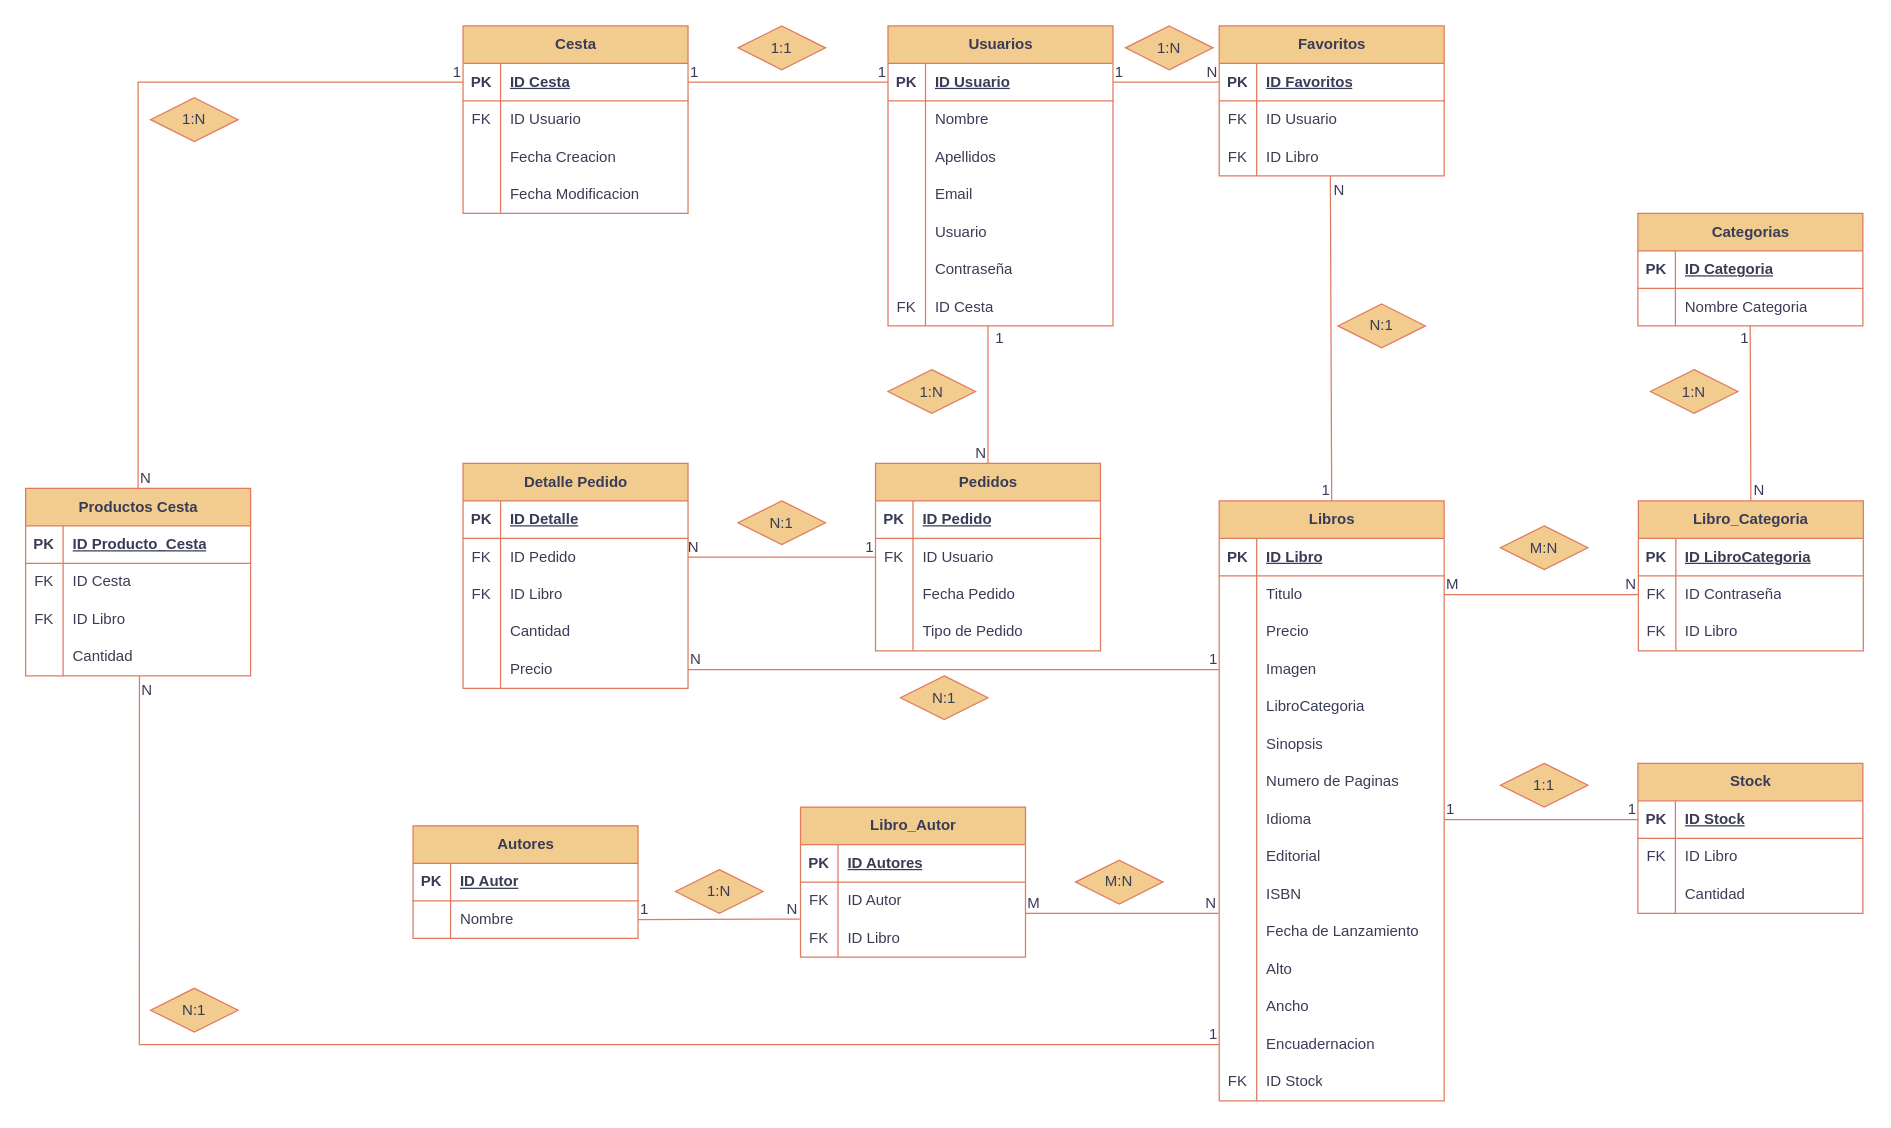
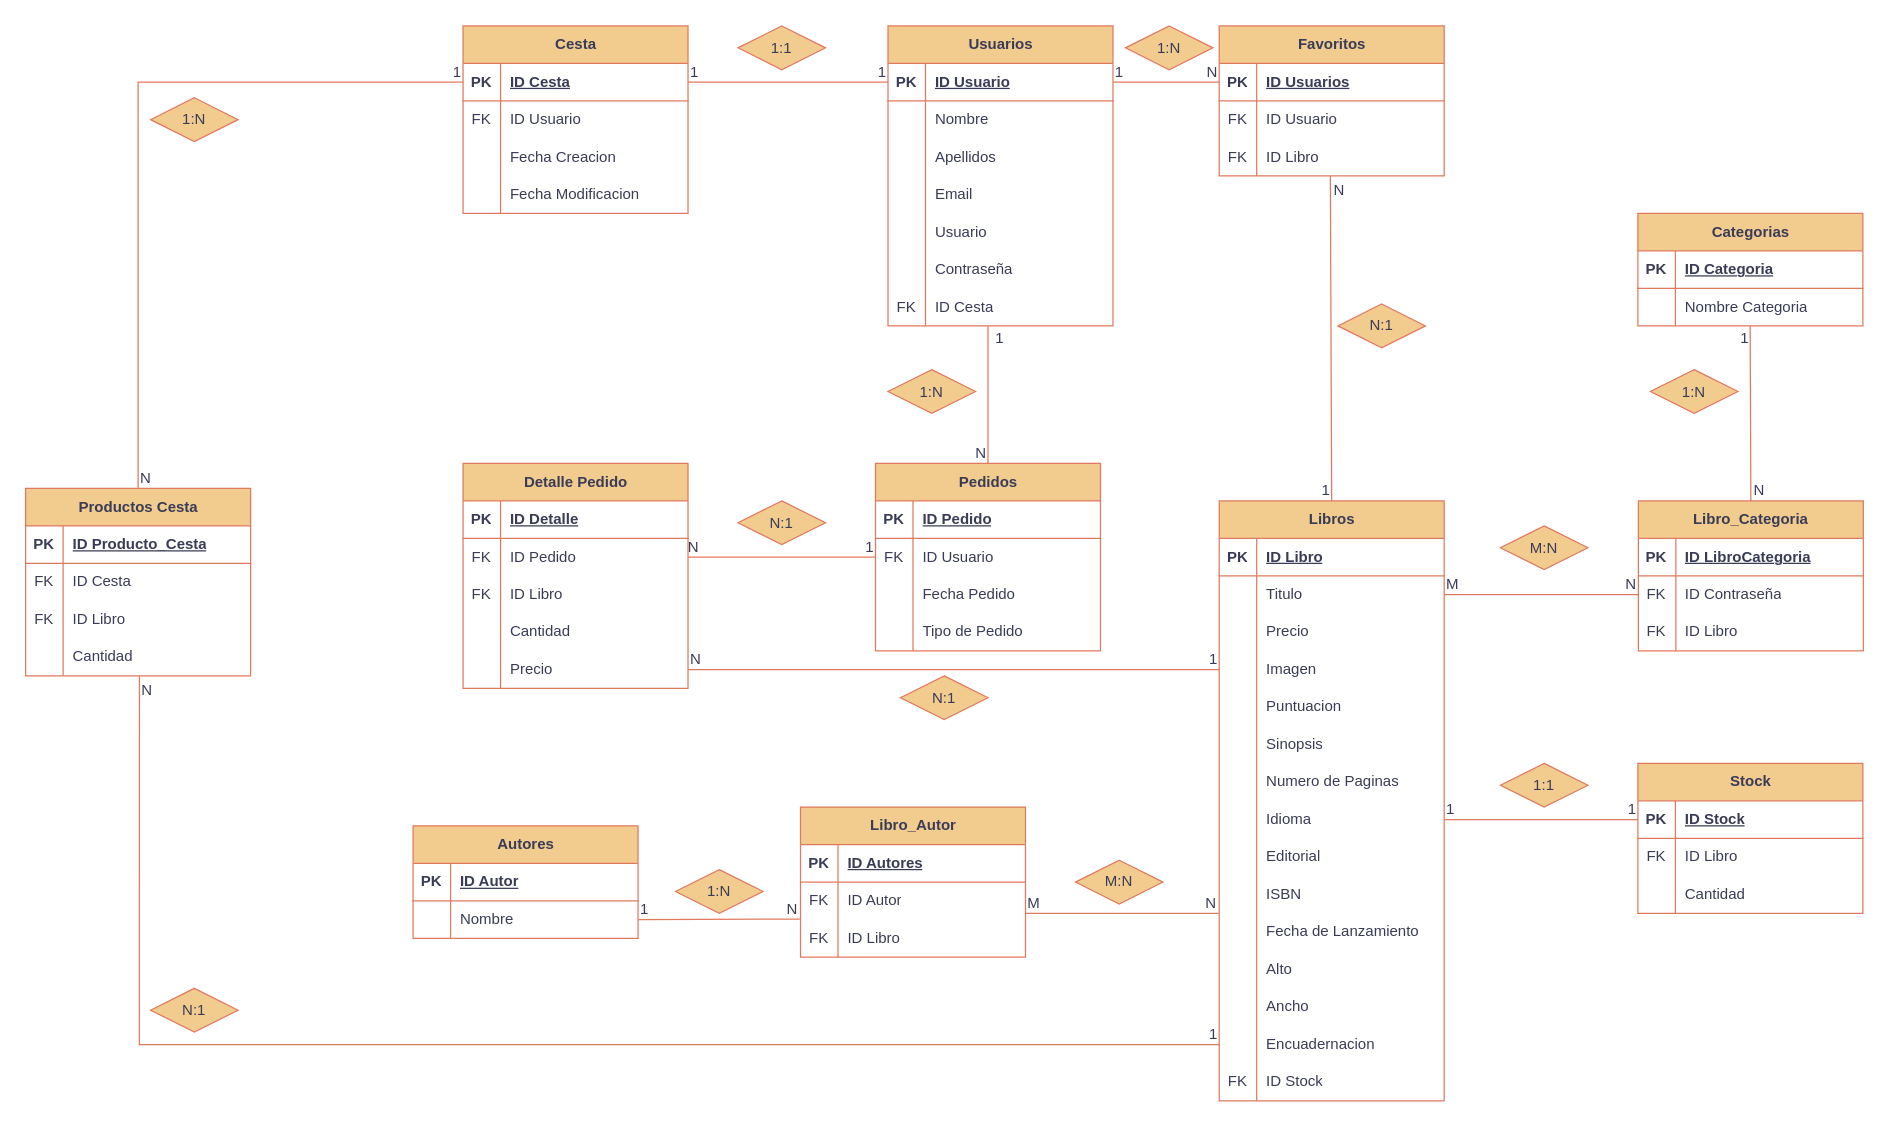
(1313, 82) -> (1309, 82)
(1322, 707) -> (1307, 707)
